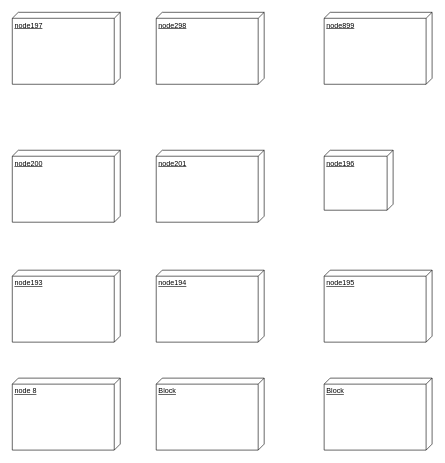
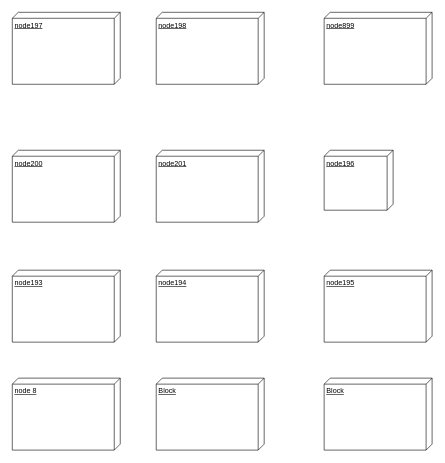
(173, 26) -> (173, 26)
